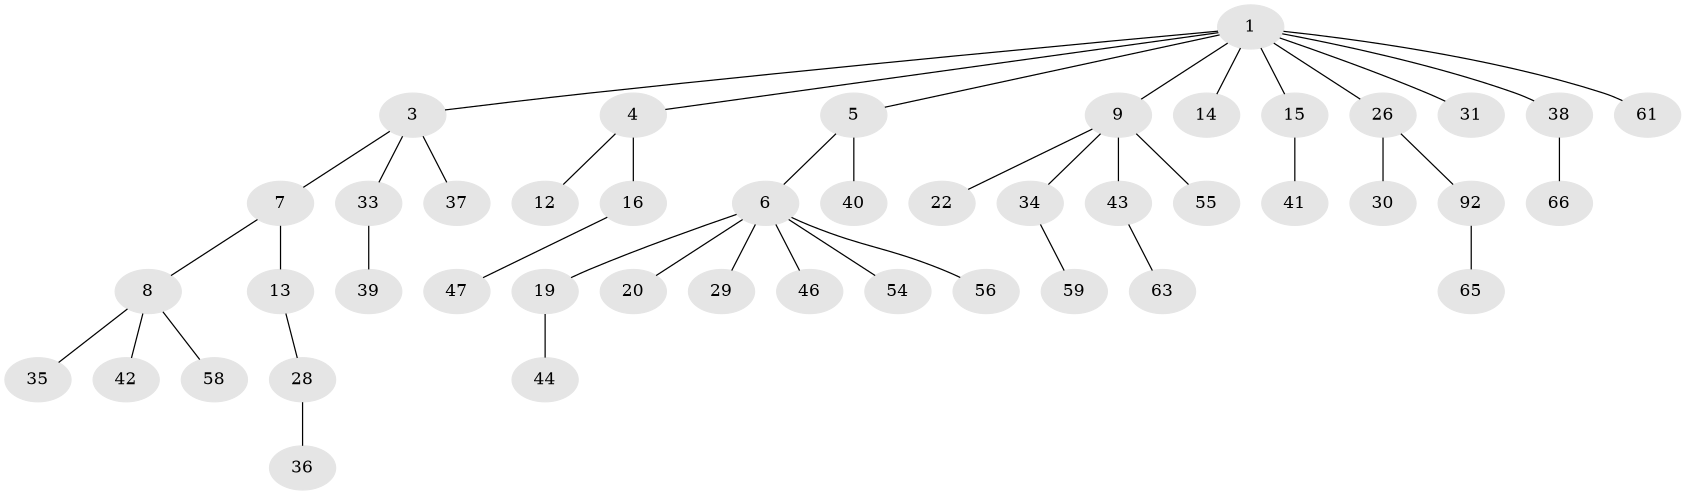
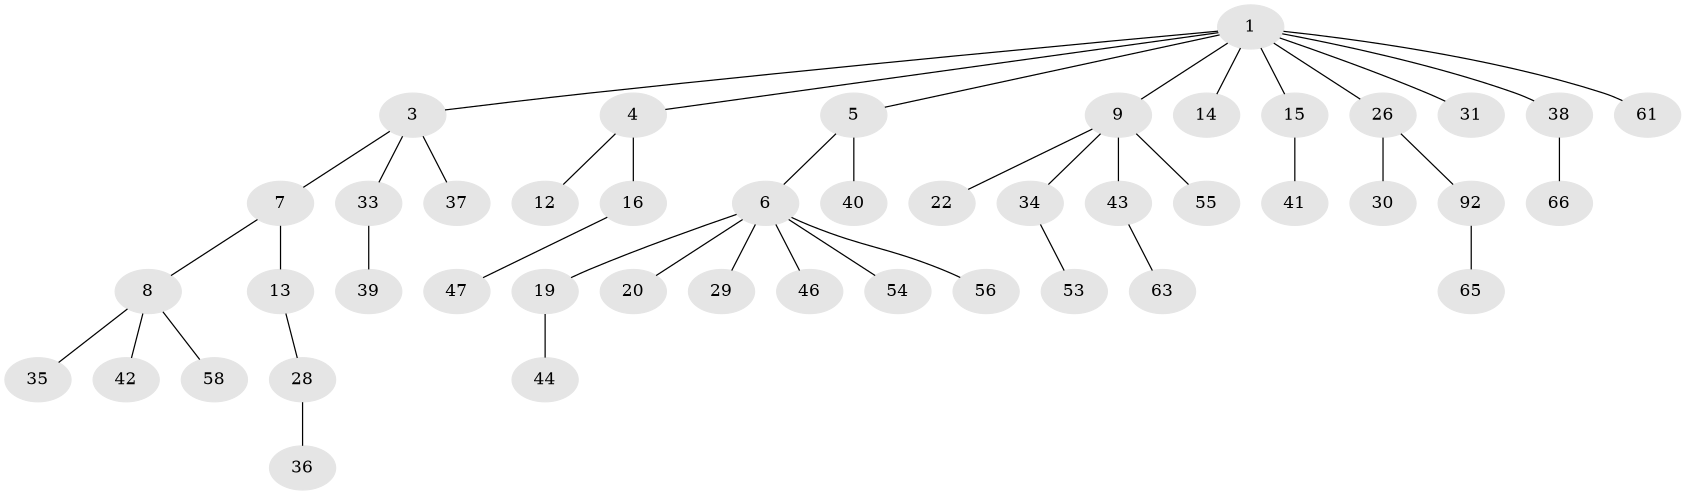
(1074, 292) -> (1074, 292)
